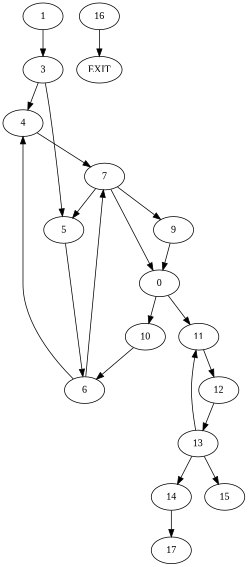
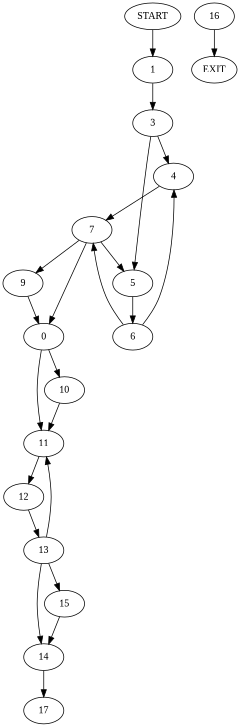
none -> (153, 16)
(118, 361) -> (56, 413)
none -> (56, 627)
